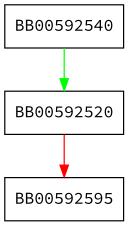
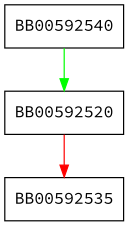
(64, 199) -> (64, 199)
